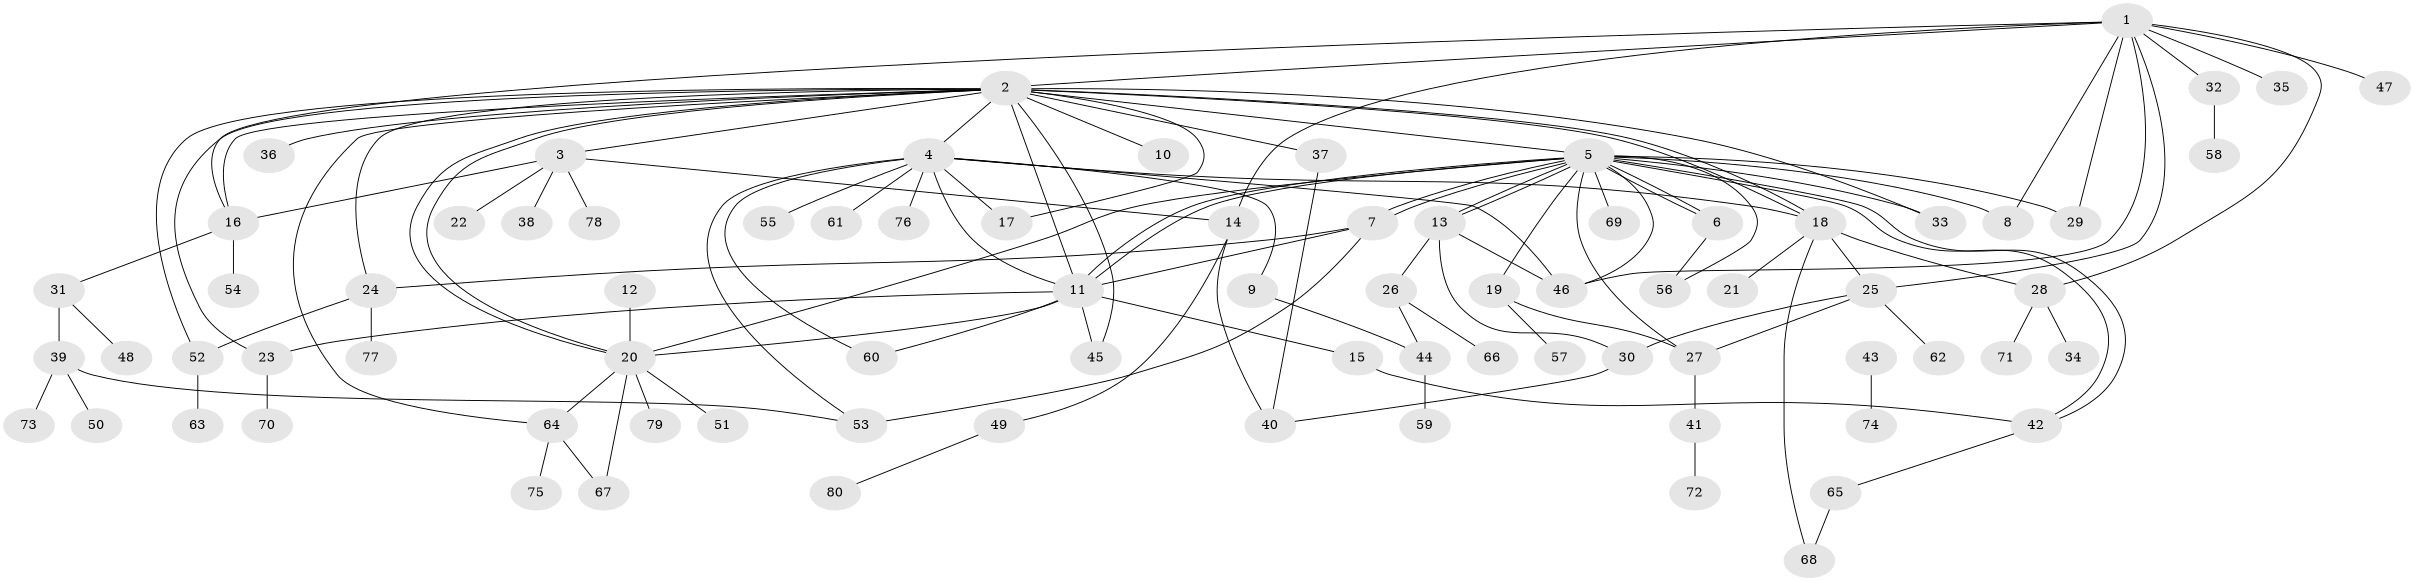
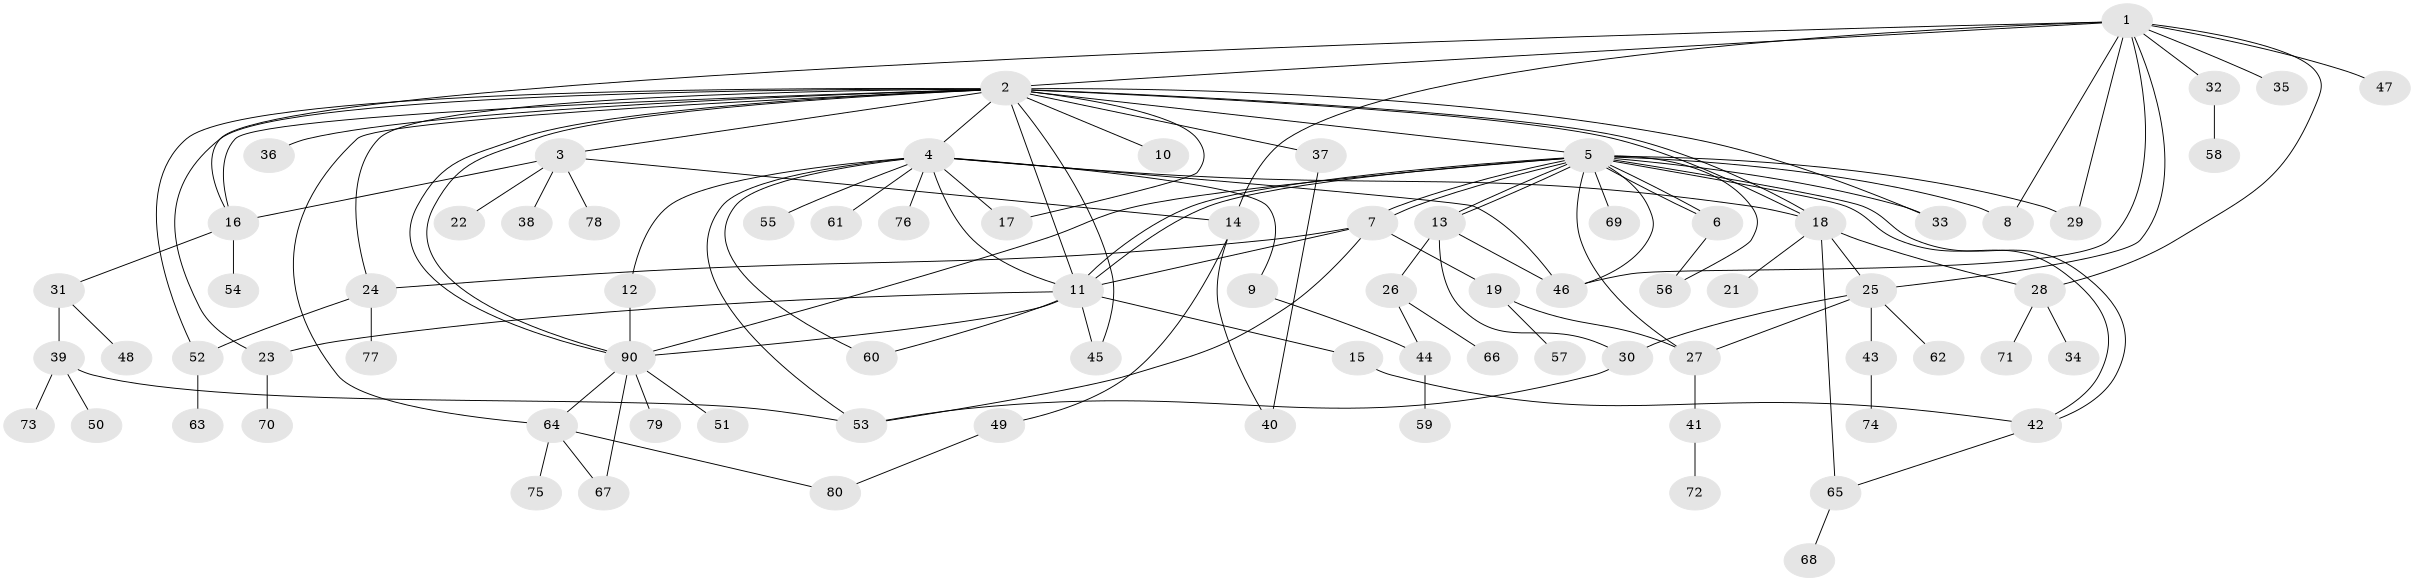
none -> (738, 181)
(1539, 221) -> (1433, 257)
none -> (1871, 324)
(630, 358) -> (630, 358)
(1784, 391) -> (1828, 358)
(1452, 399) -> (1249, 405)
none -> (694, 459)
